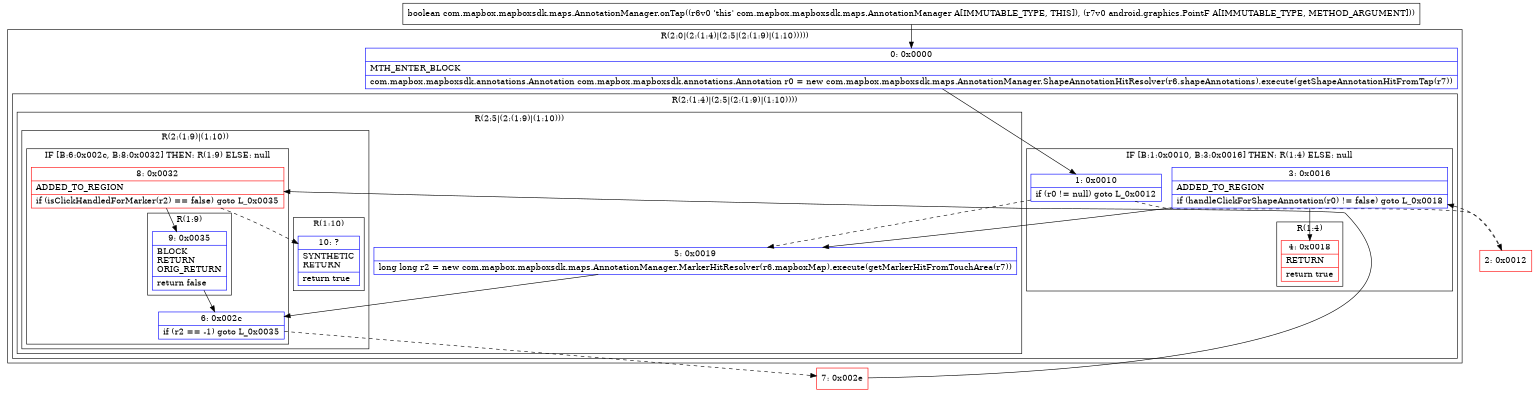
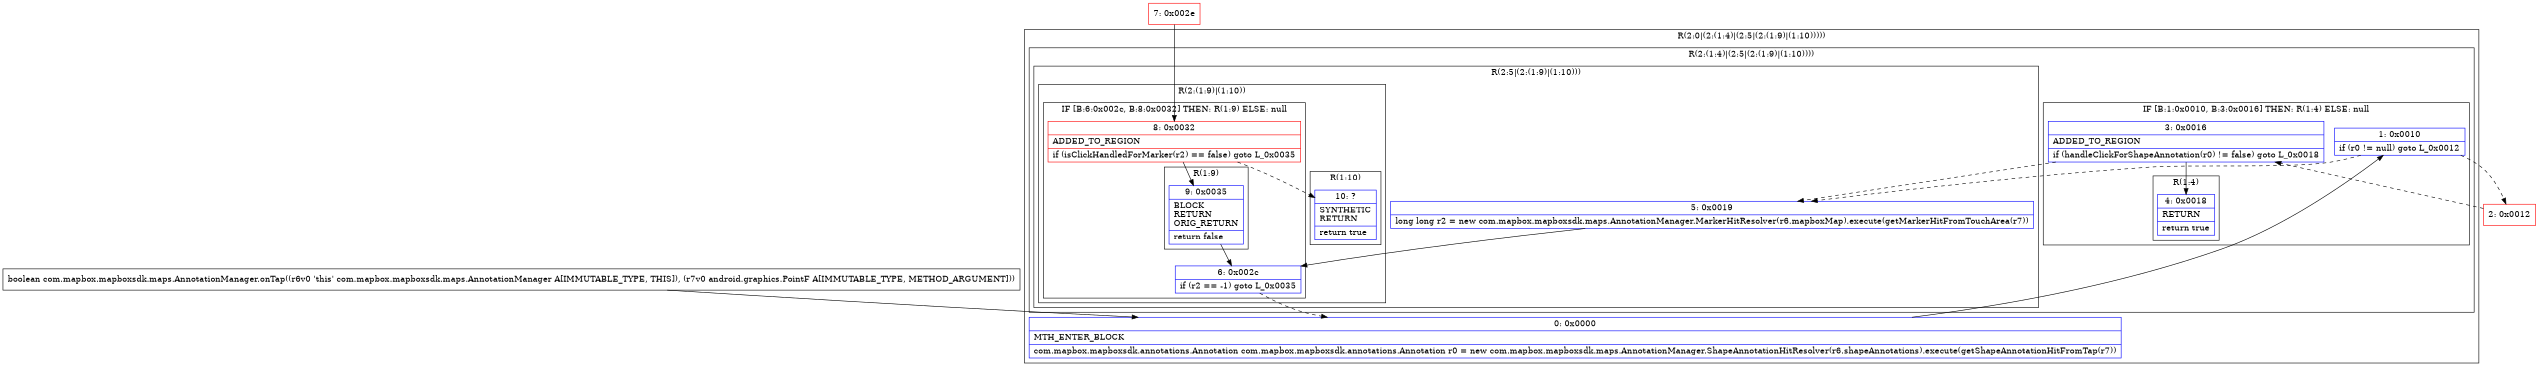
(1000, 228) -> (1930, 181)
(1310, 261) -> (2186, 215)
(495, 349) -> (1290, 307)
